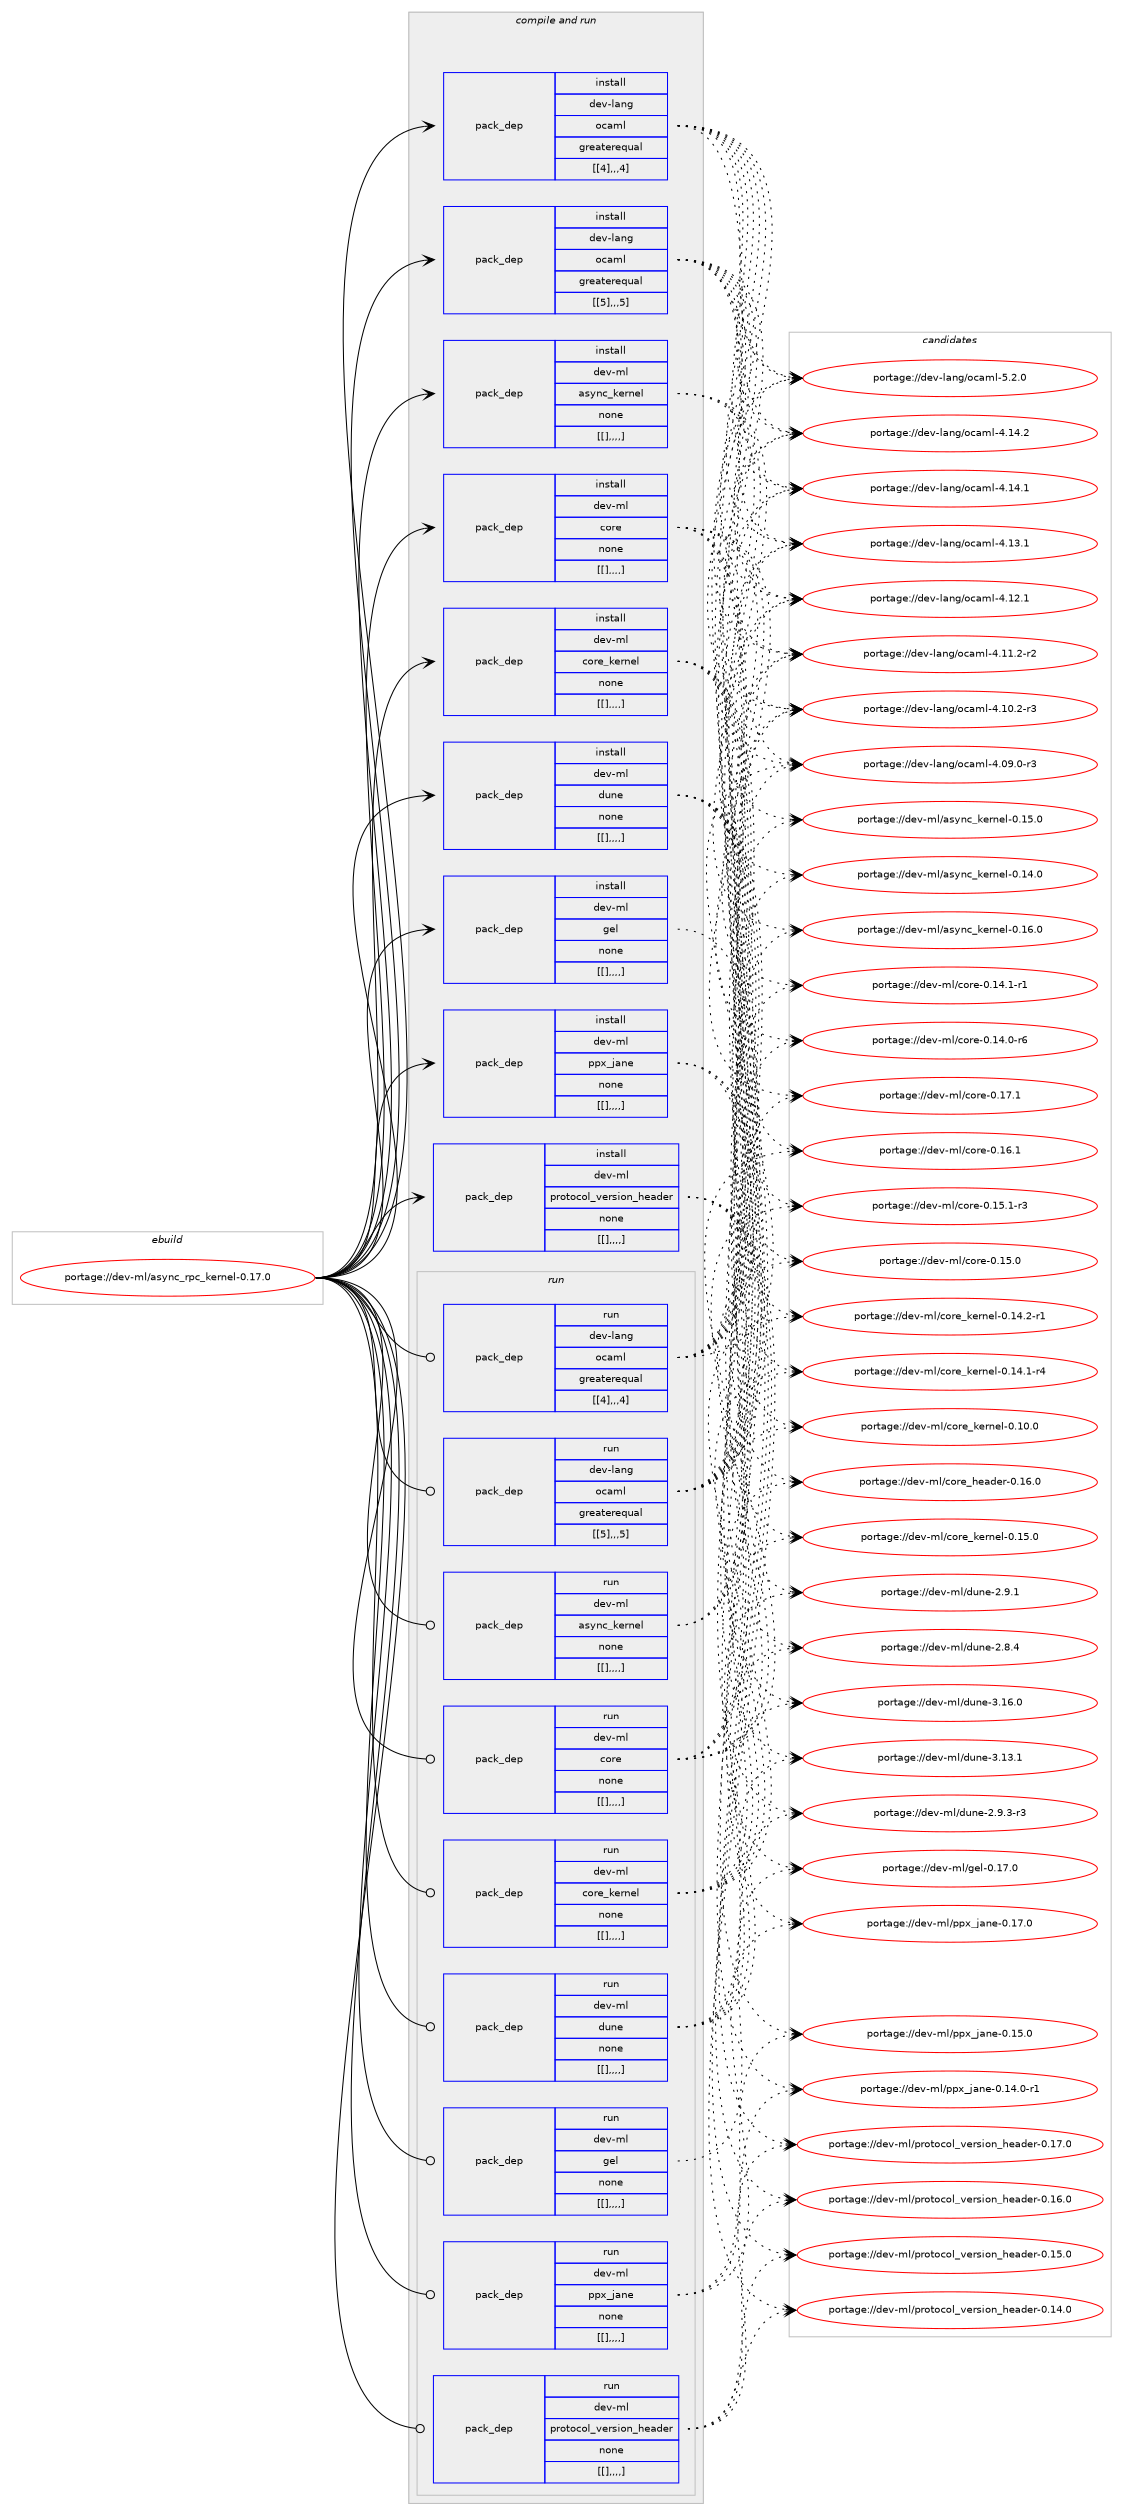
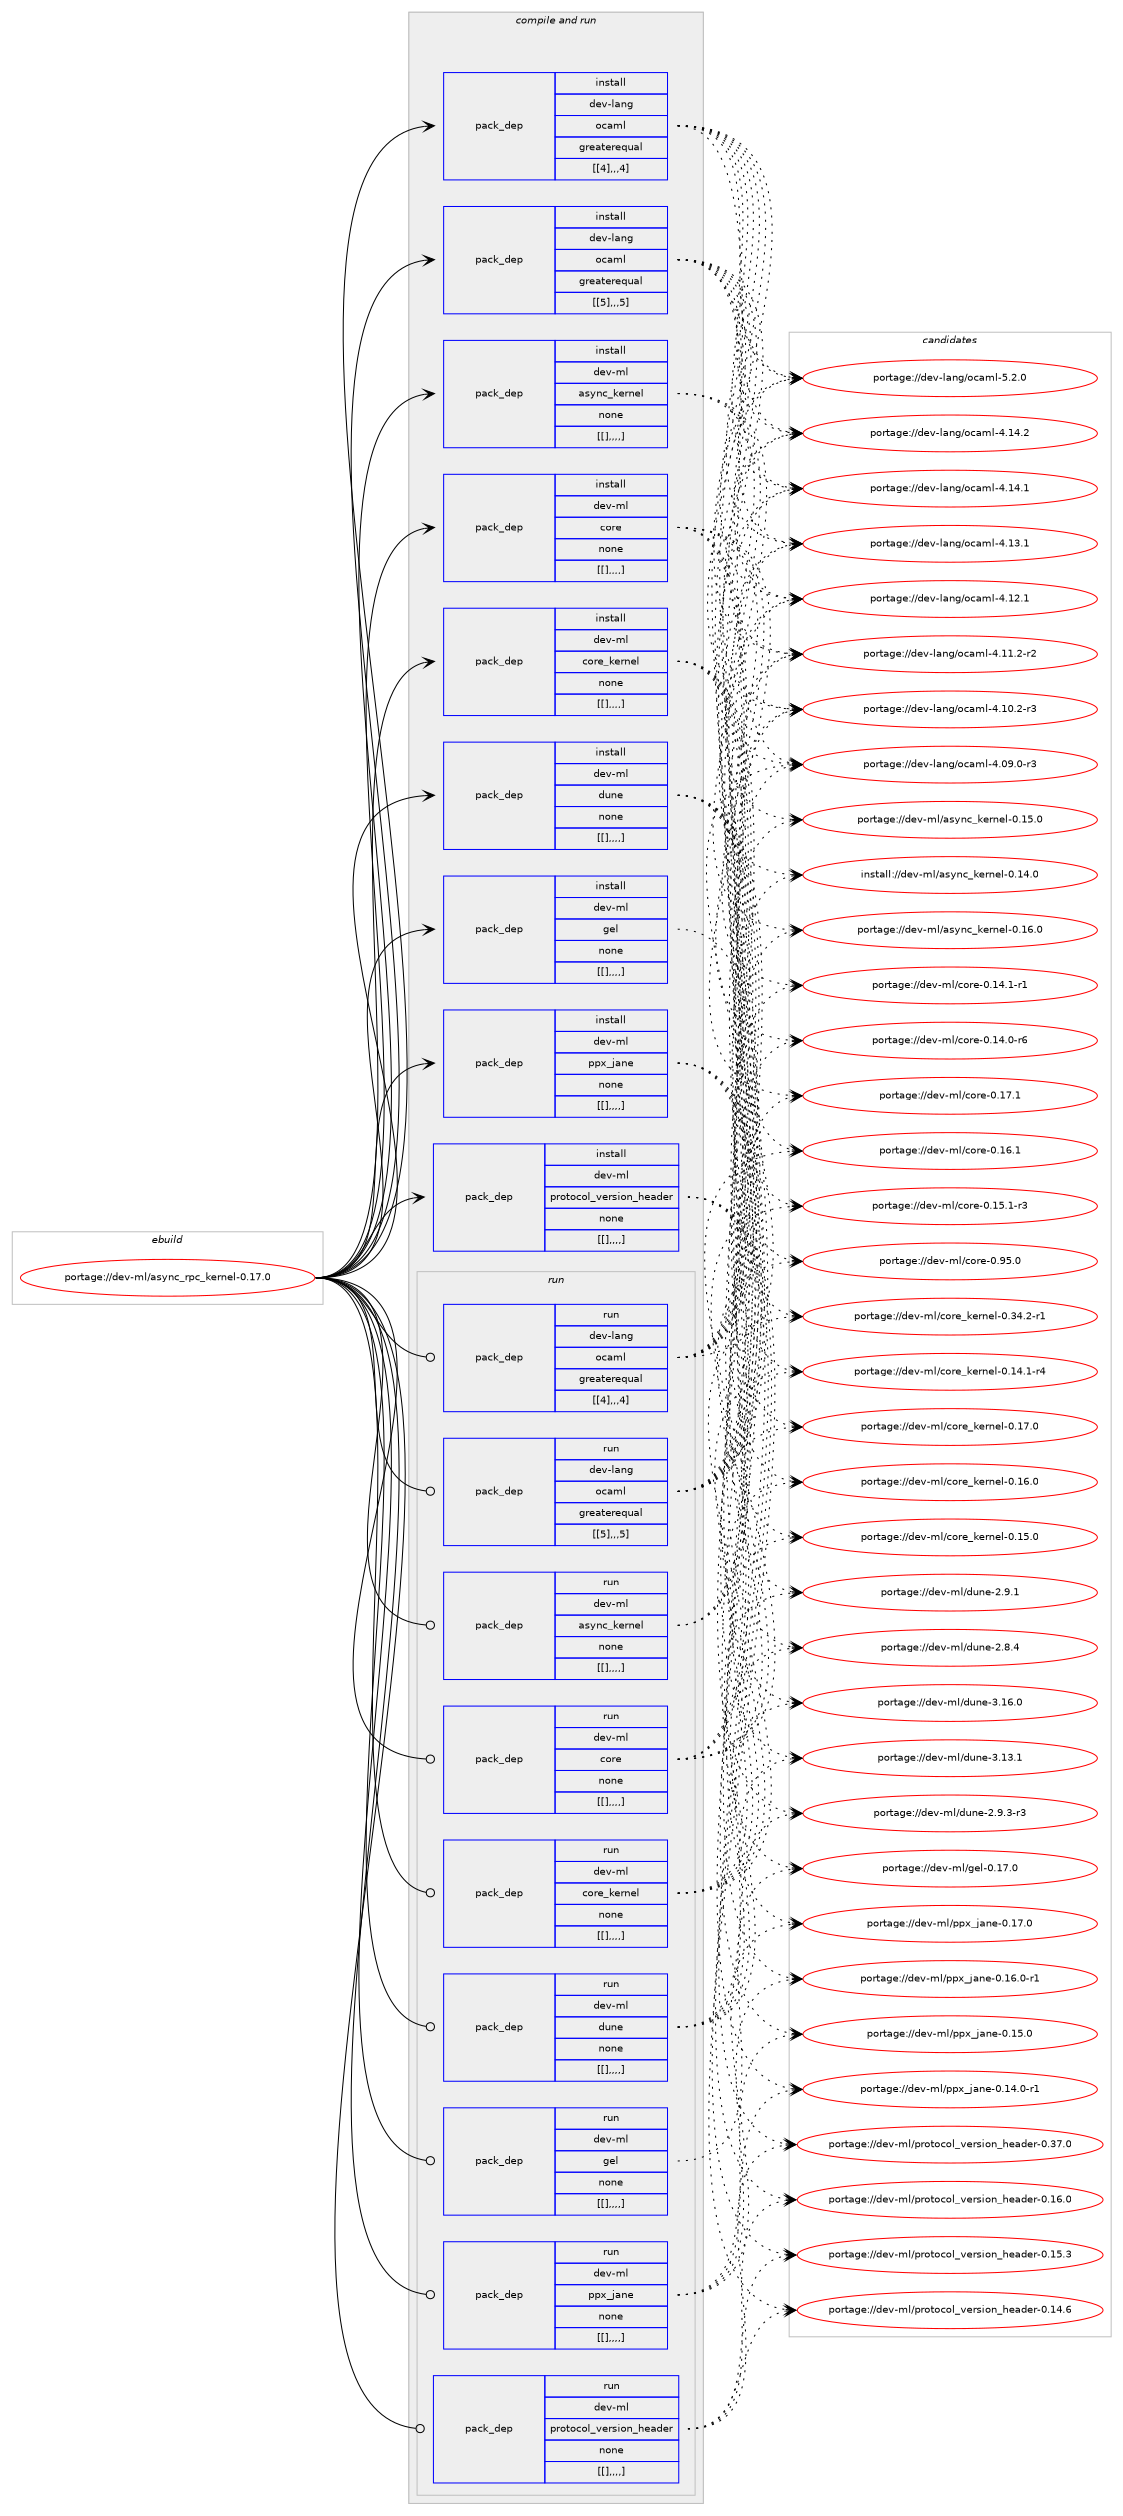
(950, 875) -> (950, 875)
(950, 1261) -> (950, 1261)
(950, 1317) -> (950, 1317)
(950, 1427) -> (950, 1427)
(950, 1482) -> (950, 1482)
none -> (950, 1979)
(950, 2145) -> (950, 2145)
(950, 2255) -> (950, 2255)
(950, 2310) -> (950, 2310)
